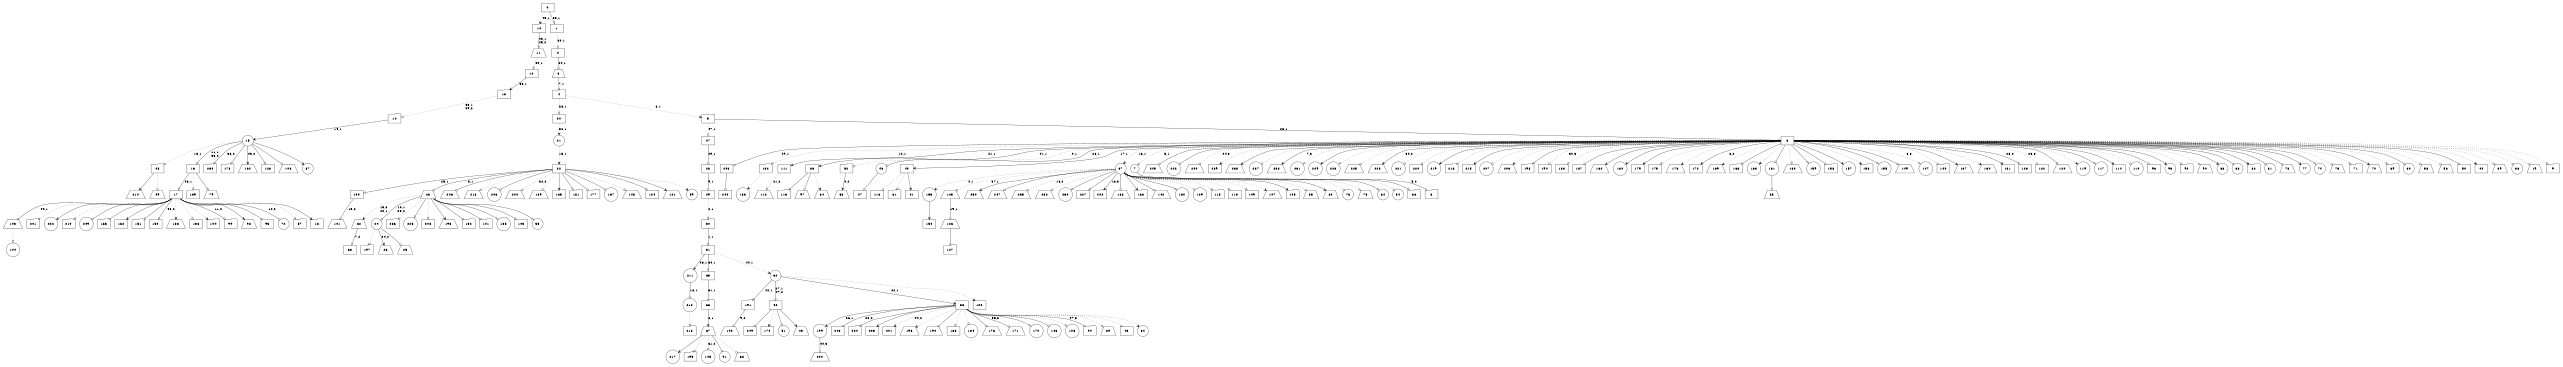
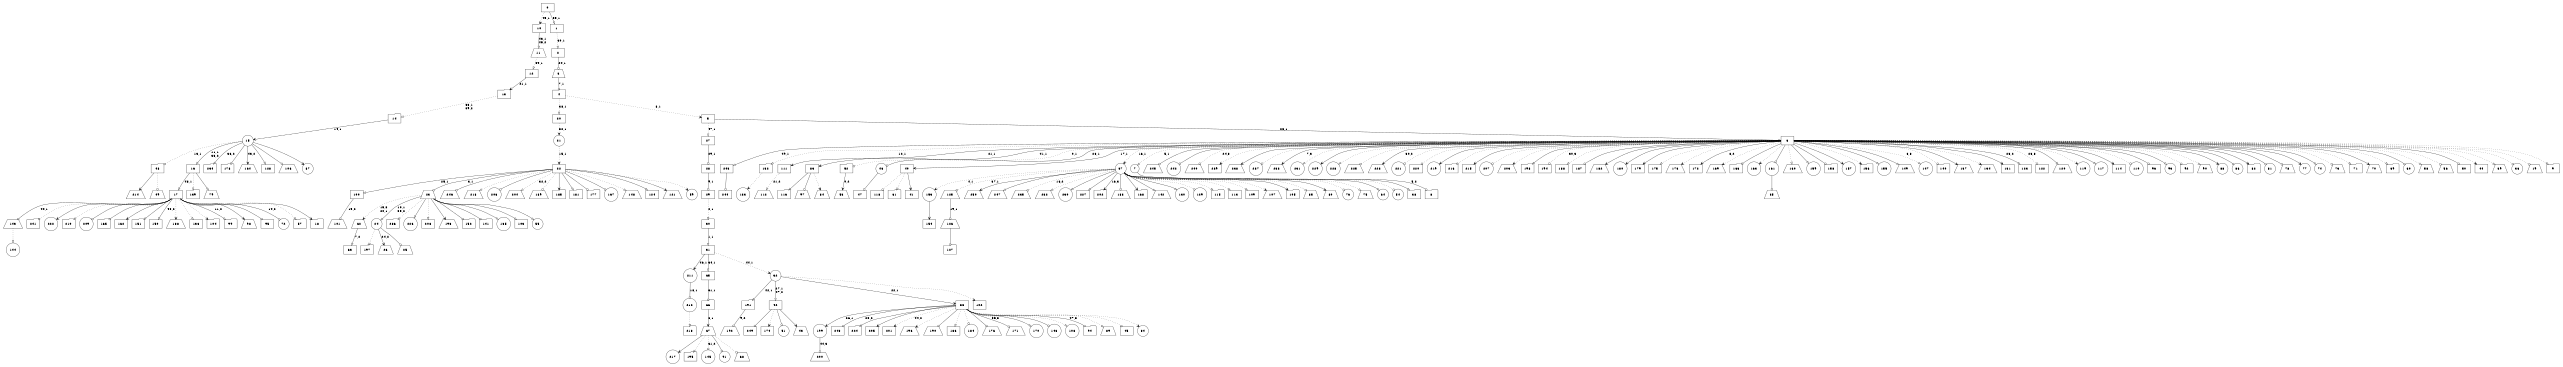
(523, 84) -> (523, 84)
(1981, 144) -> (1981, 144)
